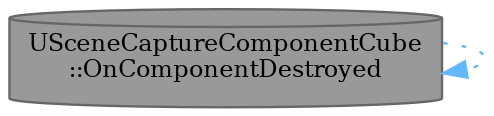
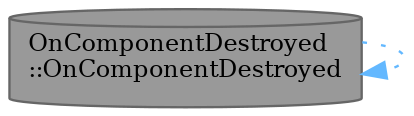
(226, 58) -> (186, 58)
